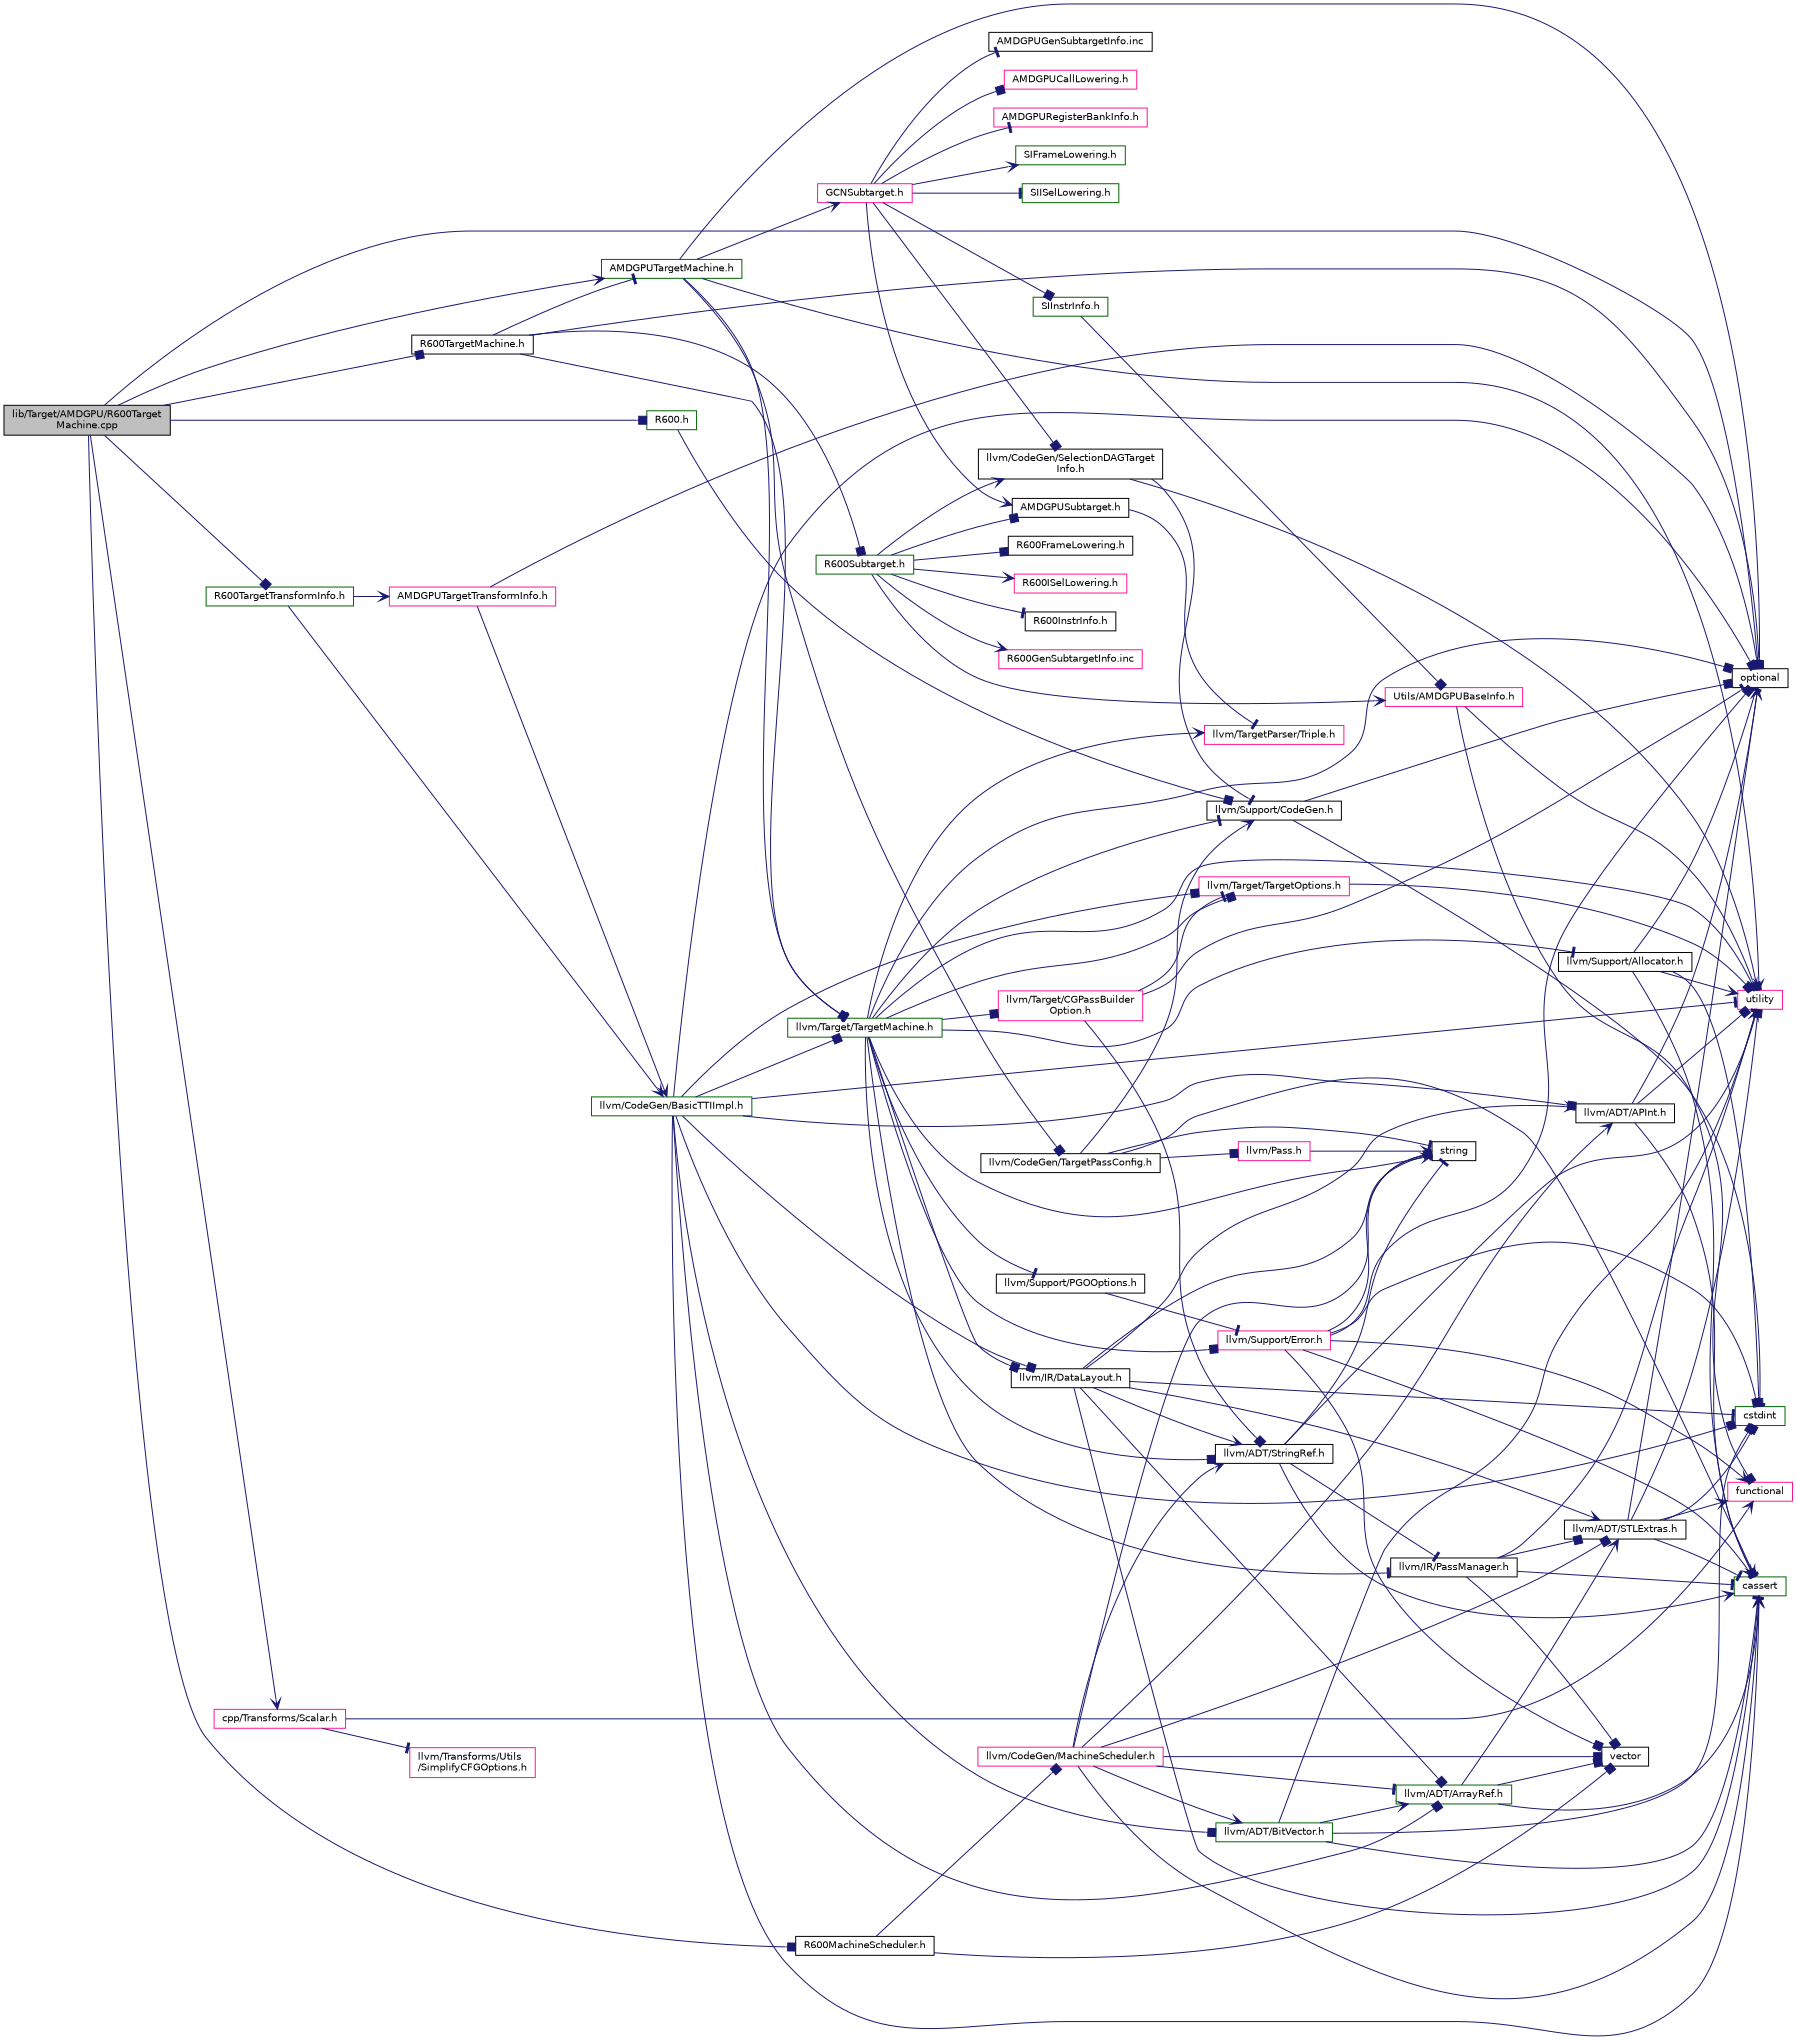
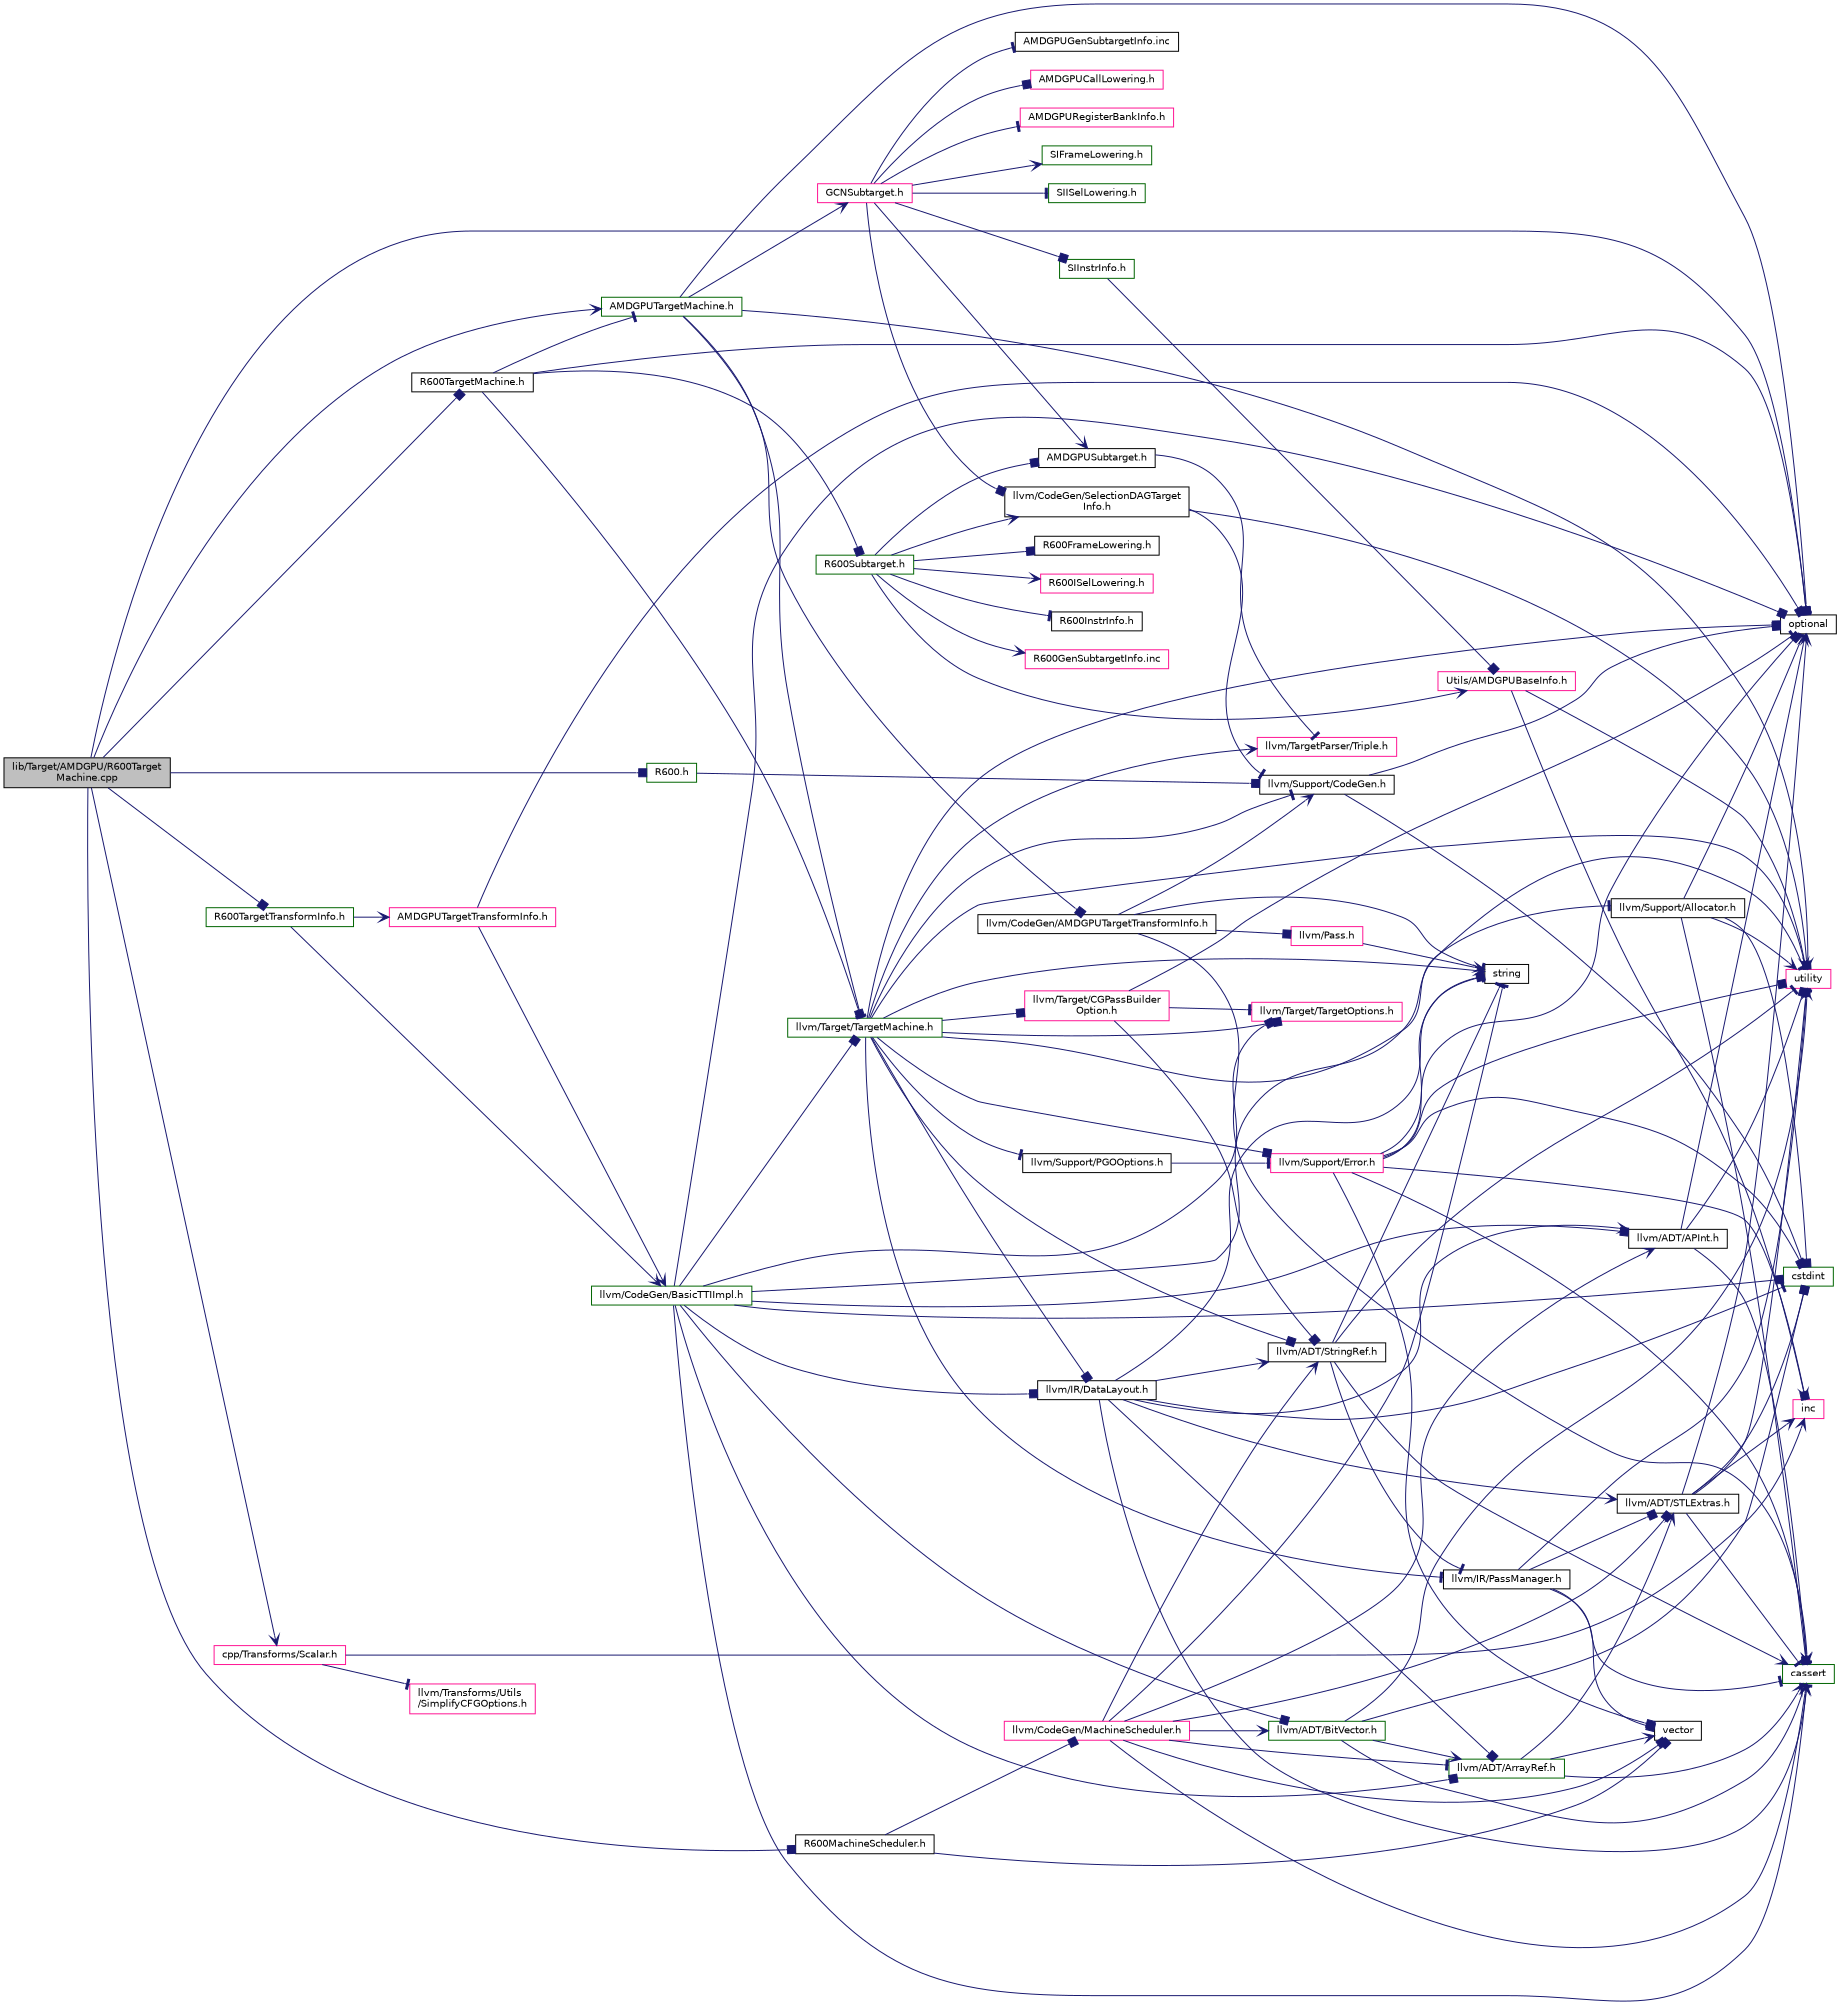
(1556, 902) -> (1560, 1039)
(1071, 1163) -> (1097, 924)
(1760, 1492) -> (1808, 1409)
(1545, 1774) -> (1597, 1749)
